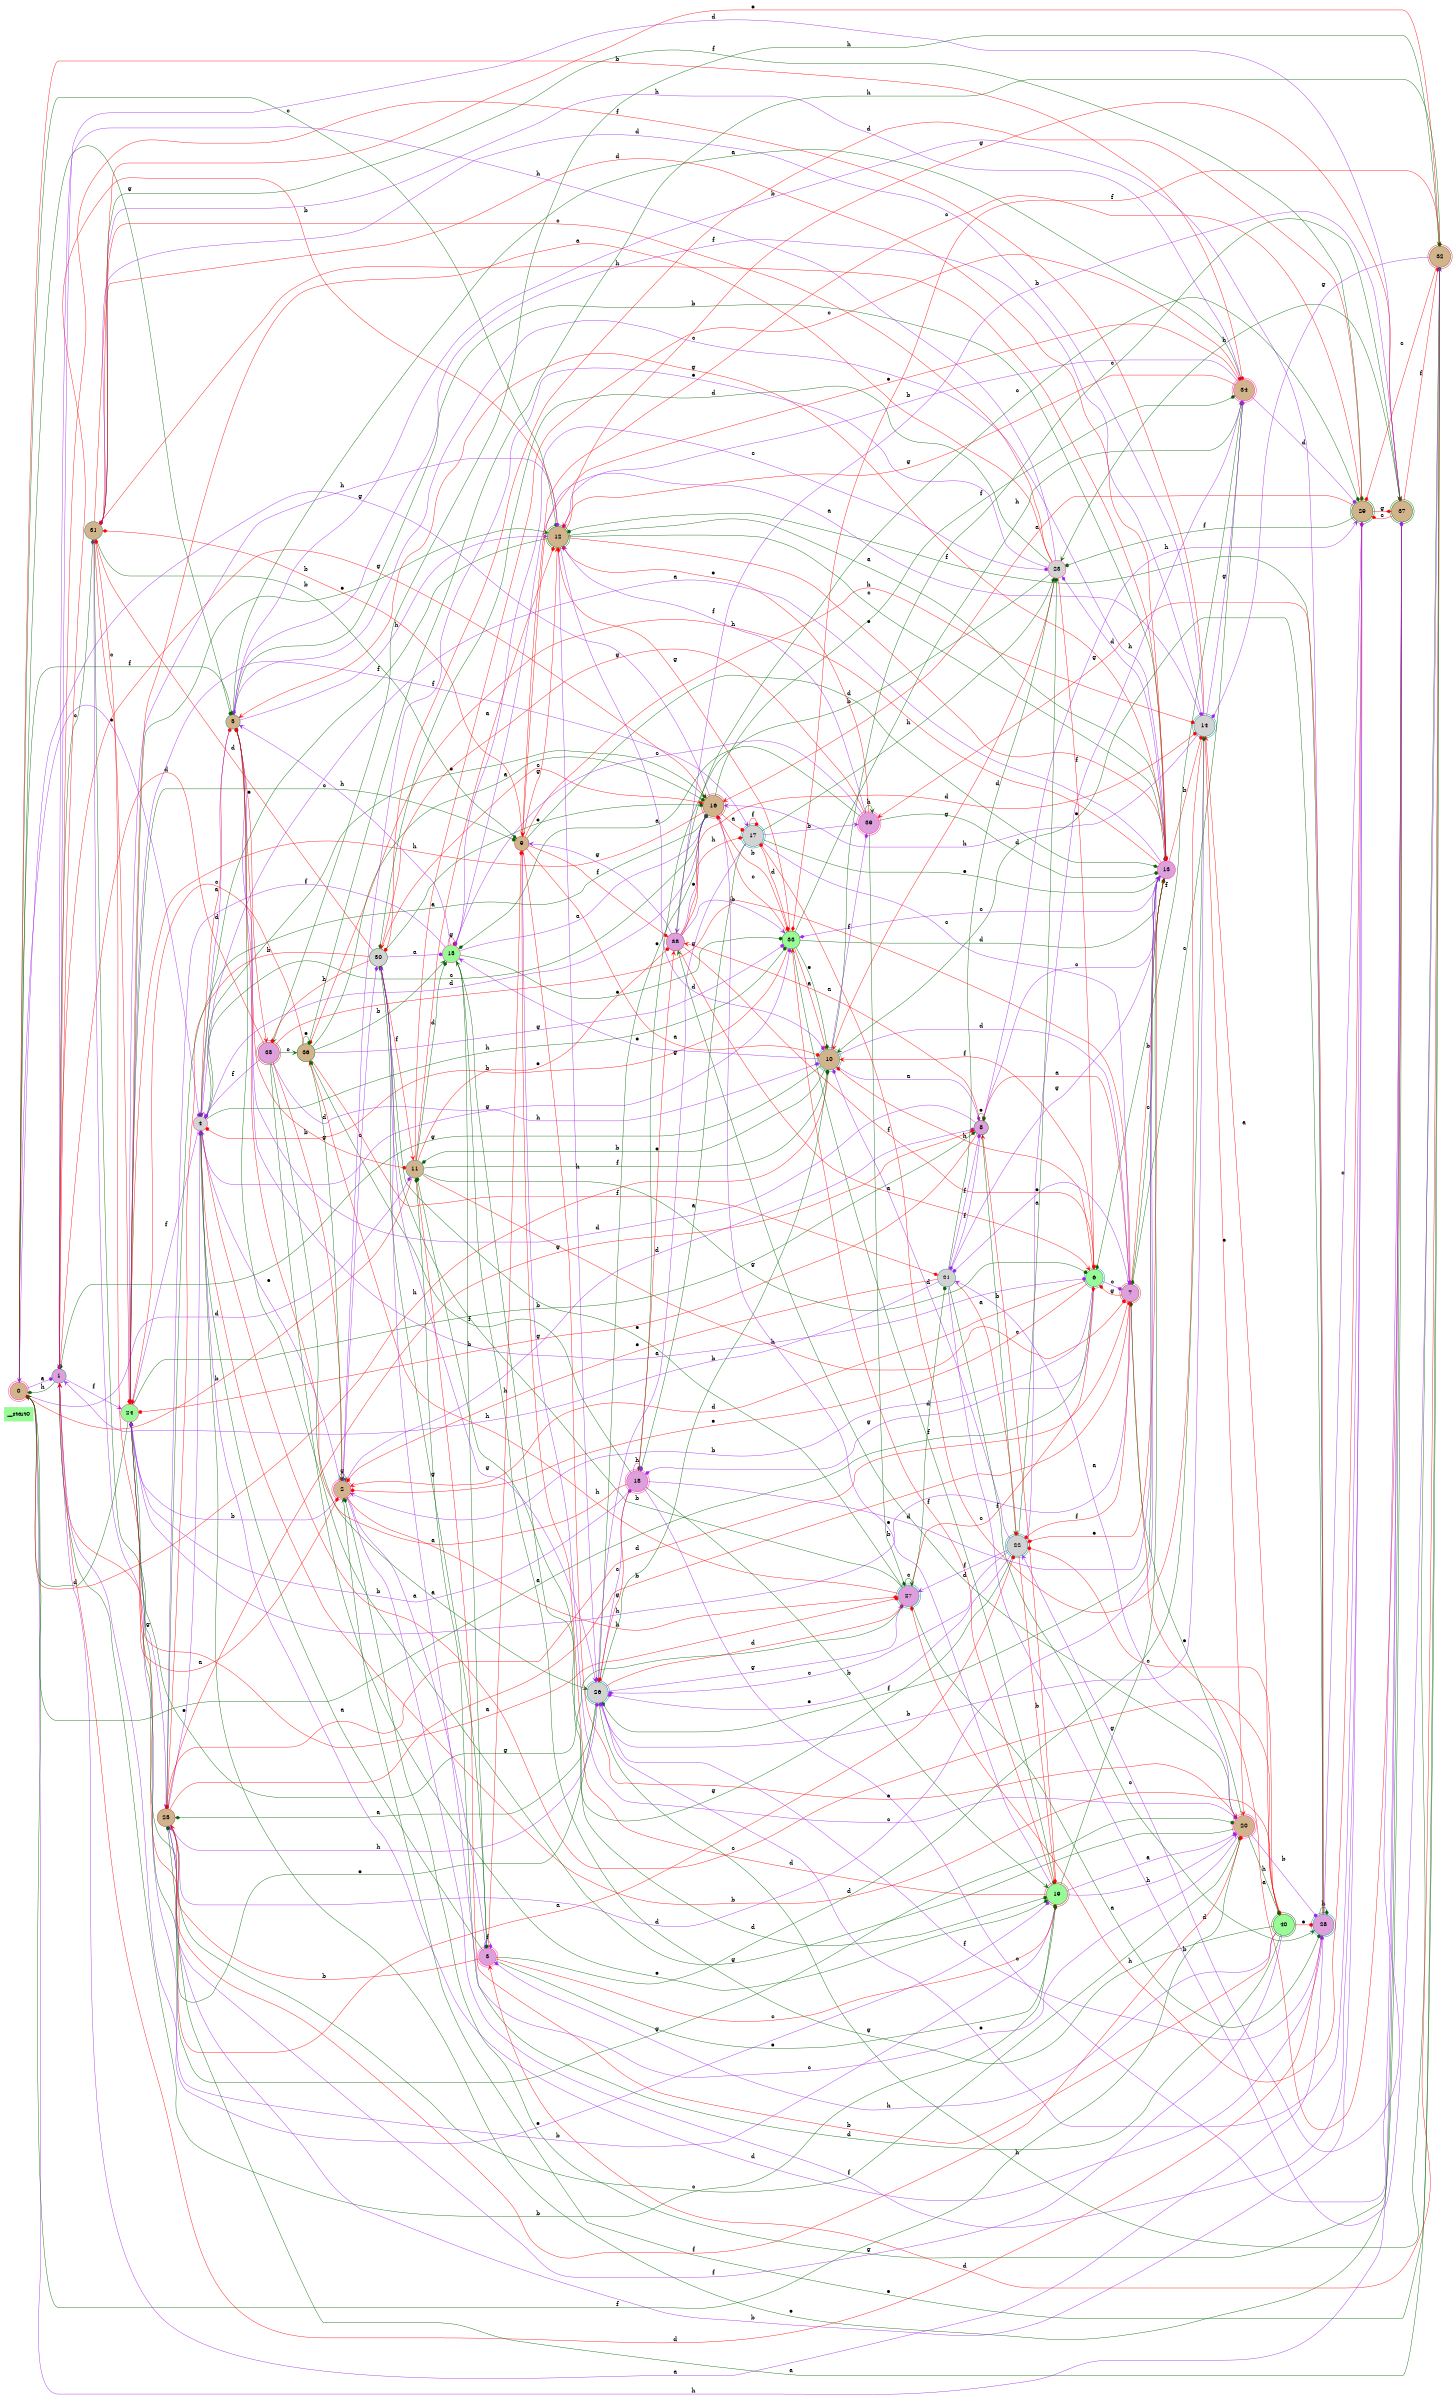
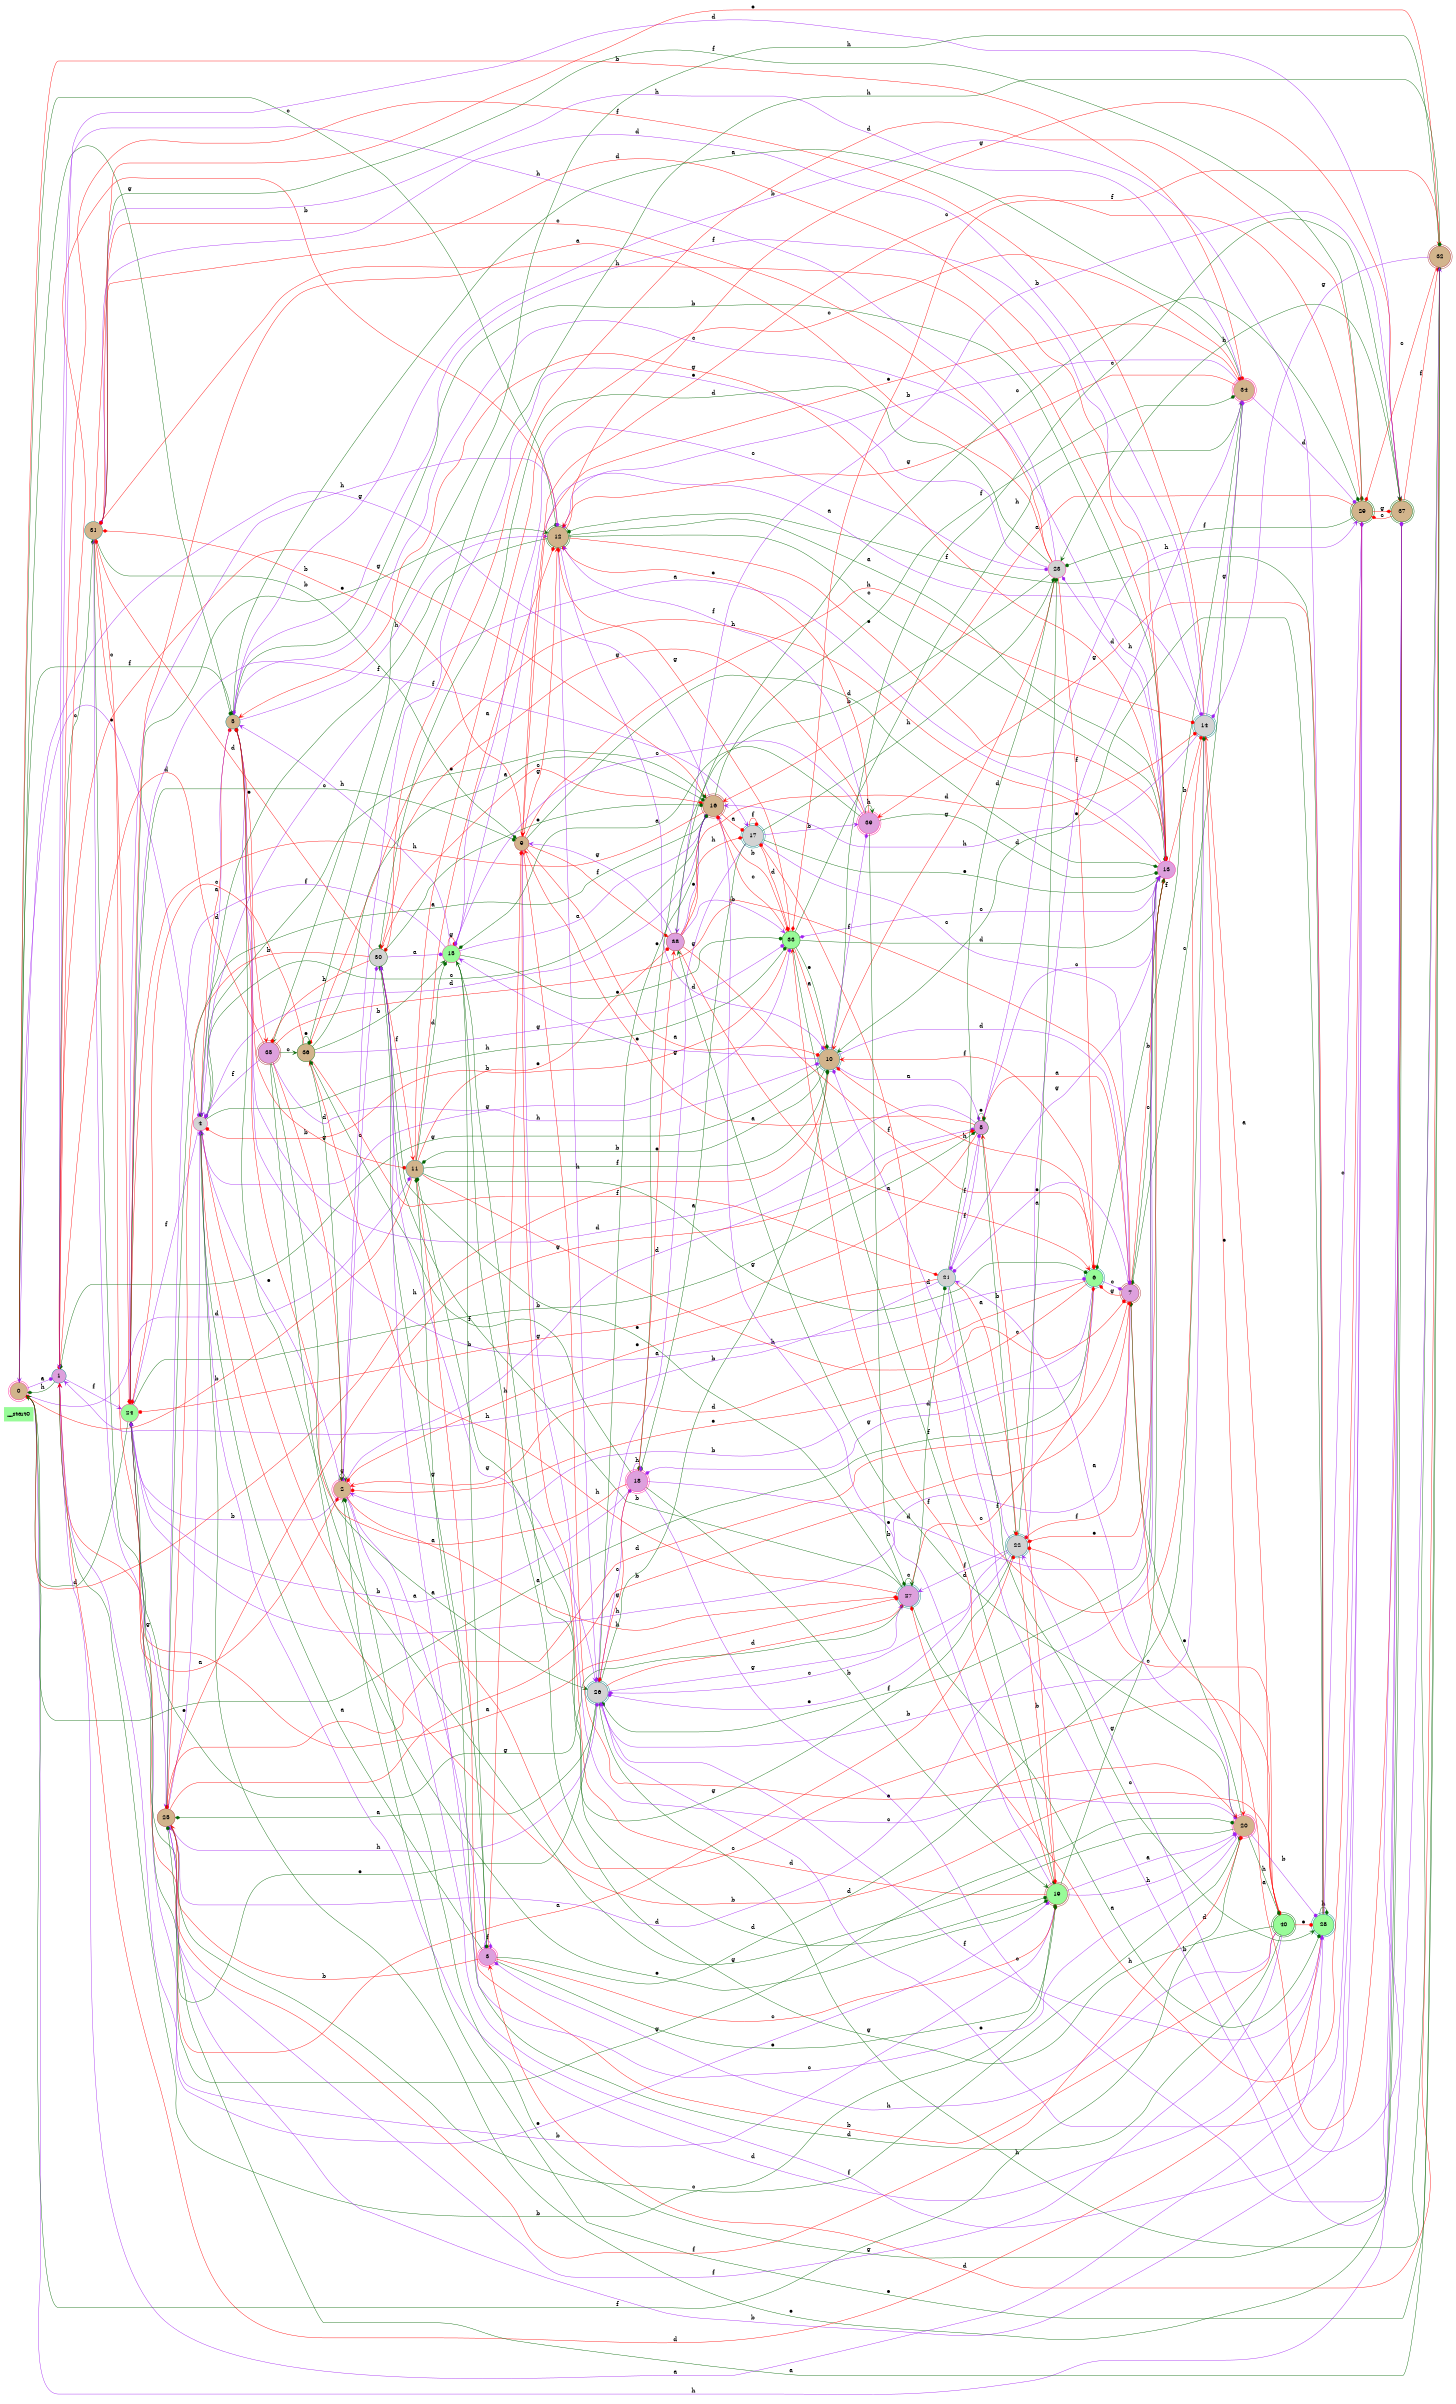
(860, 1013) -> (686, 1100)
(1323, 1925) -> (1323, 1925)
